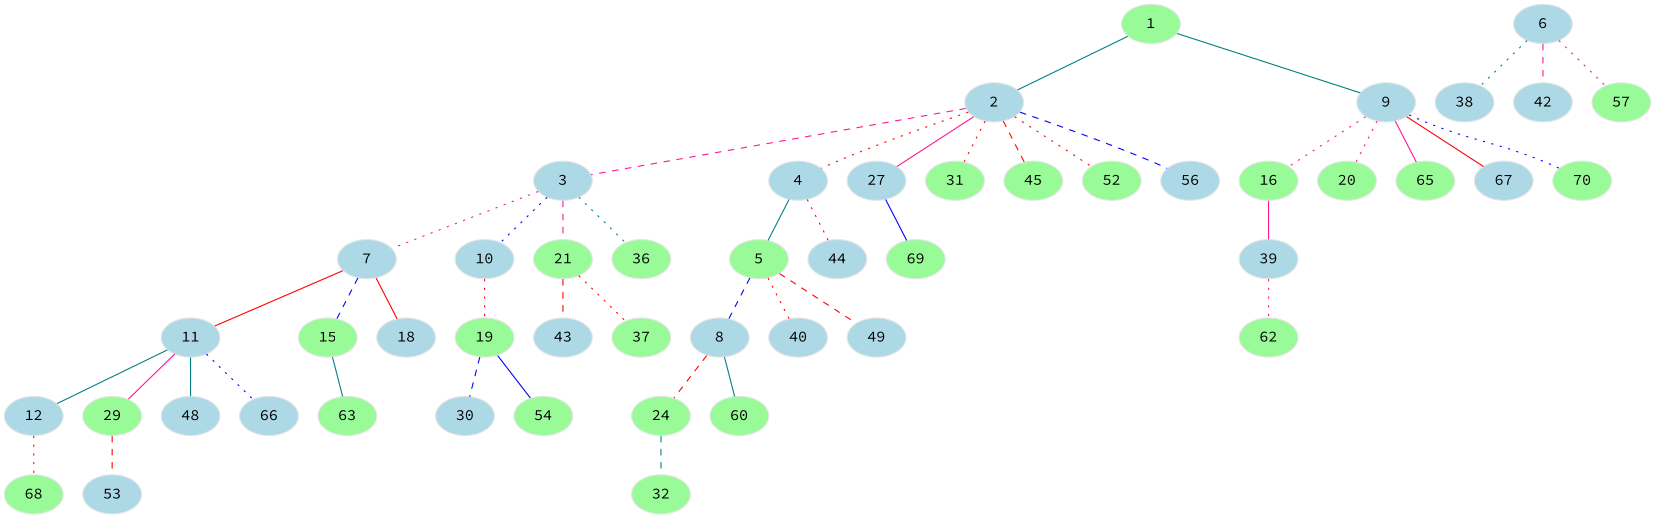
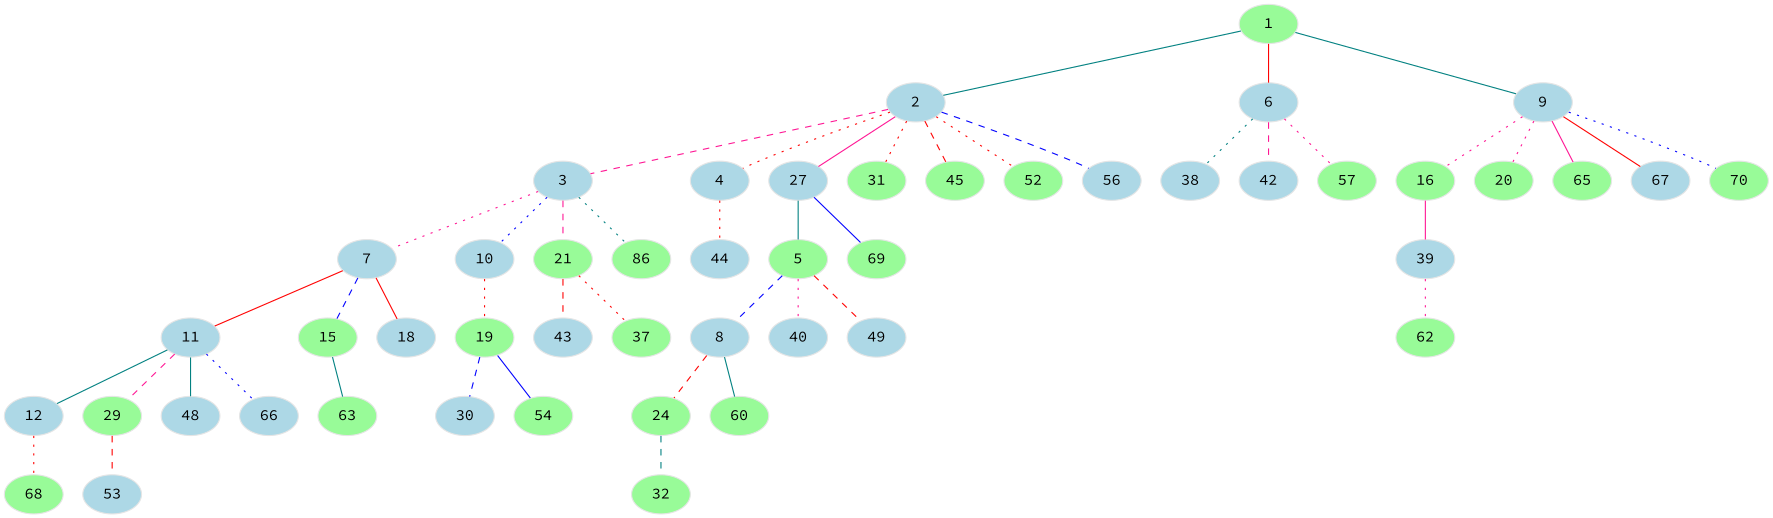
none -> (1269, 63)
(779, 220) -> (798, 220)
(641, 259) -> (641, 259)
(779, 298) -> (798, 298)
(151, 377) -> (151, 377)
